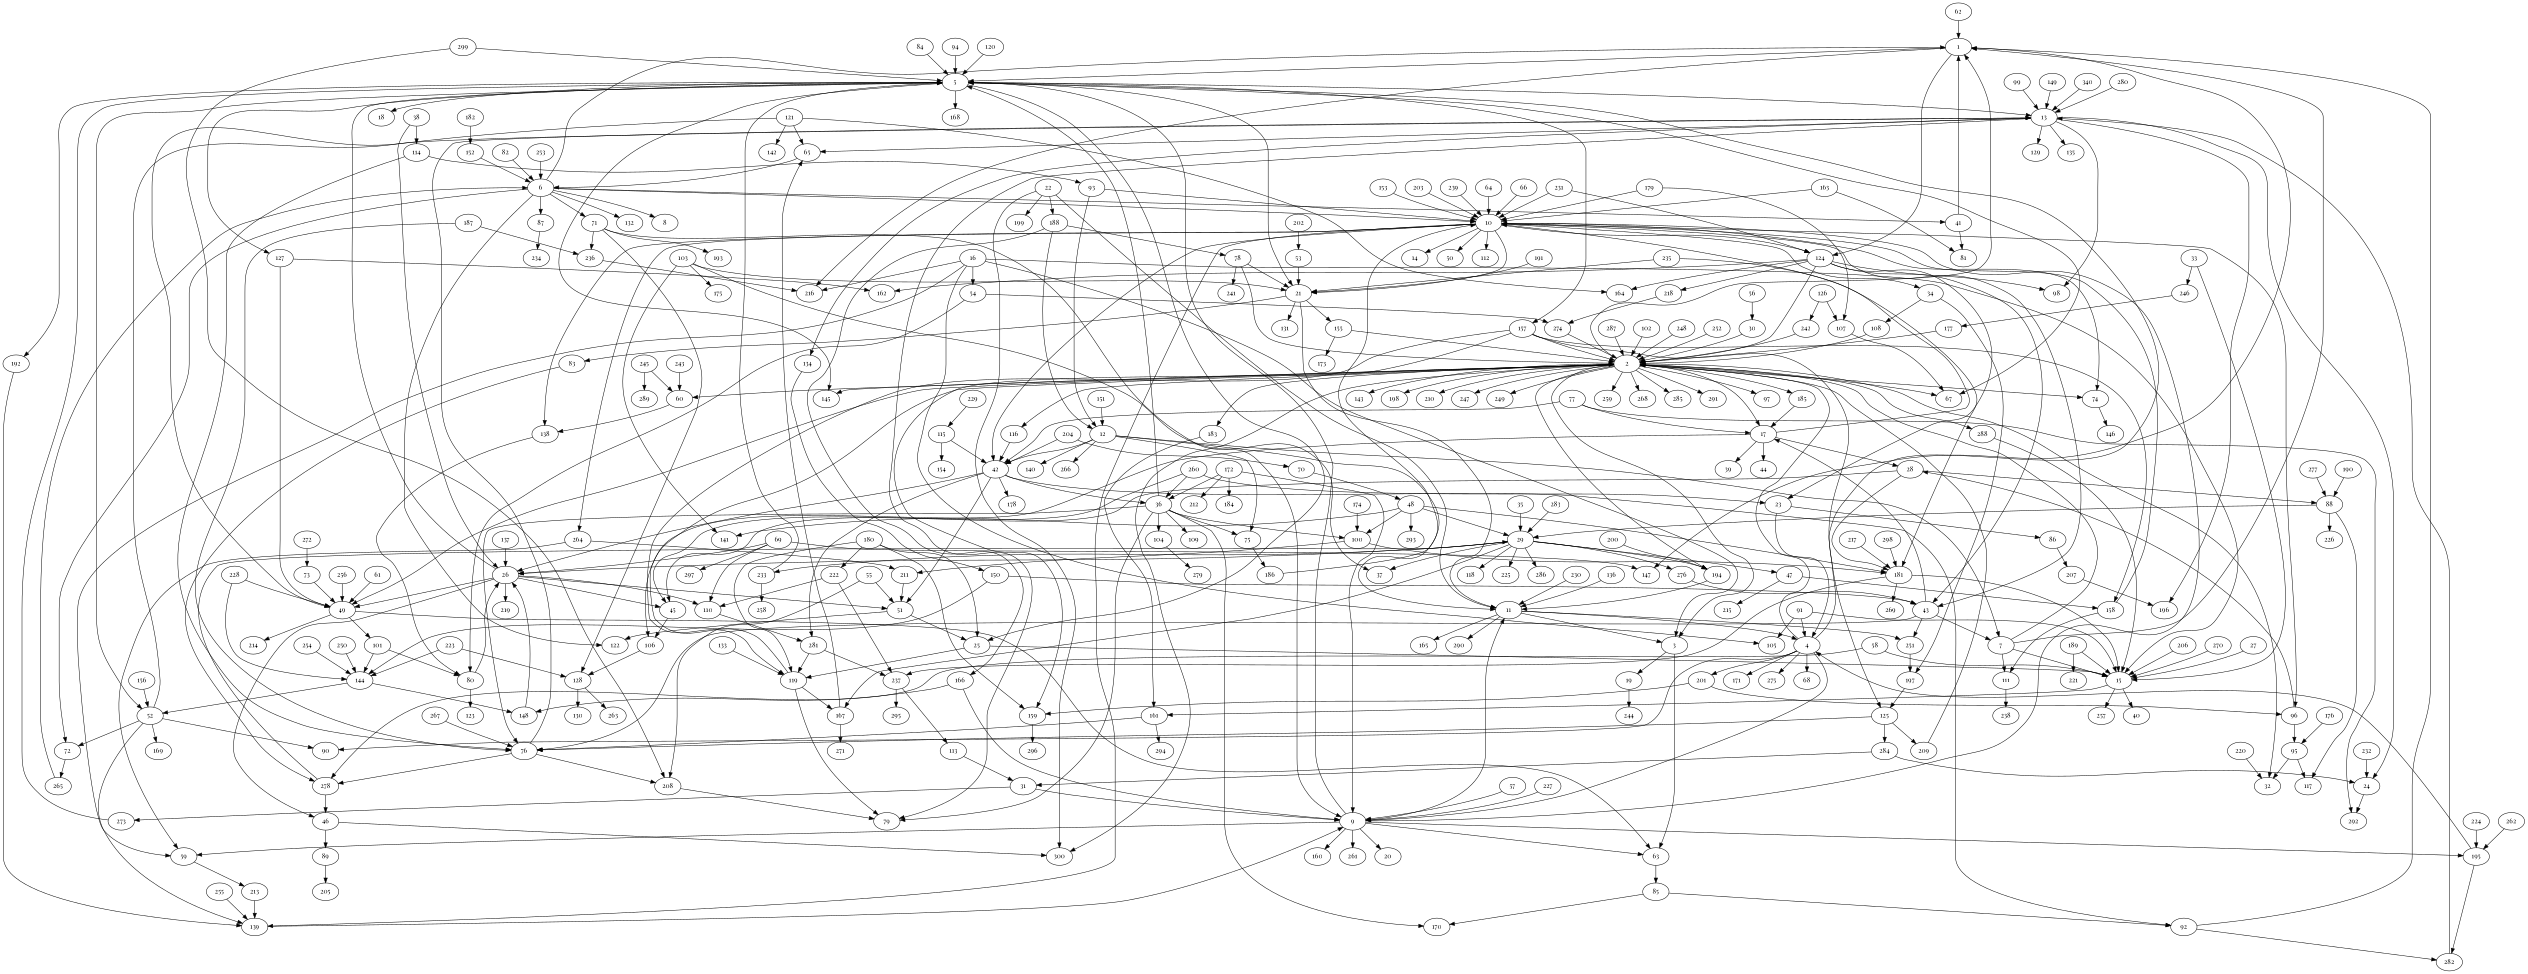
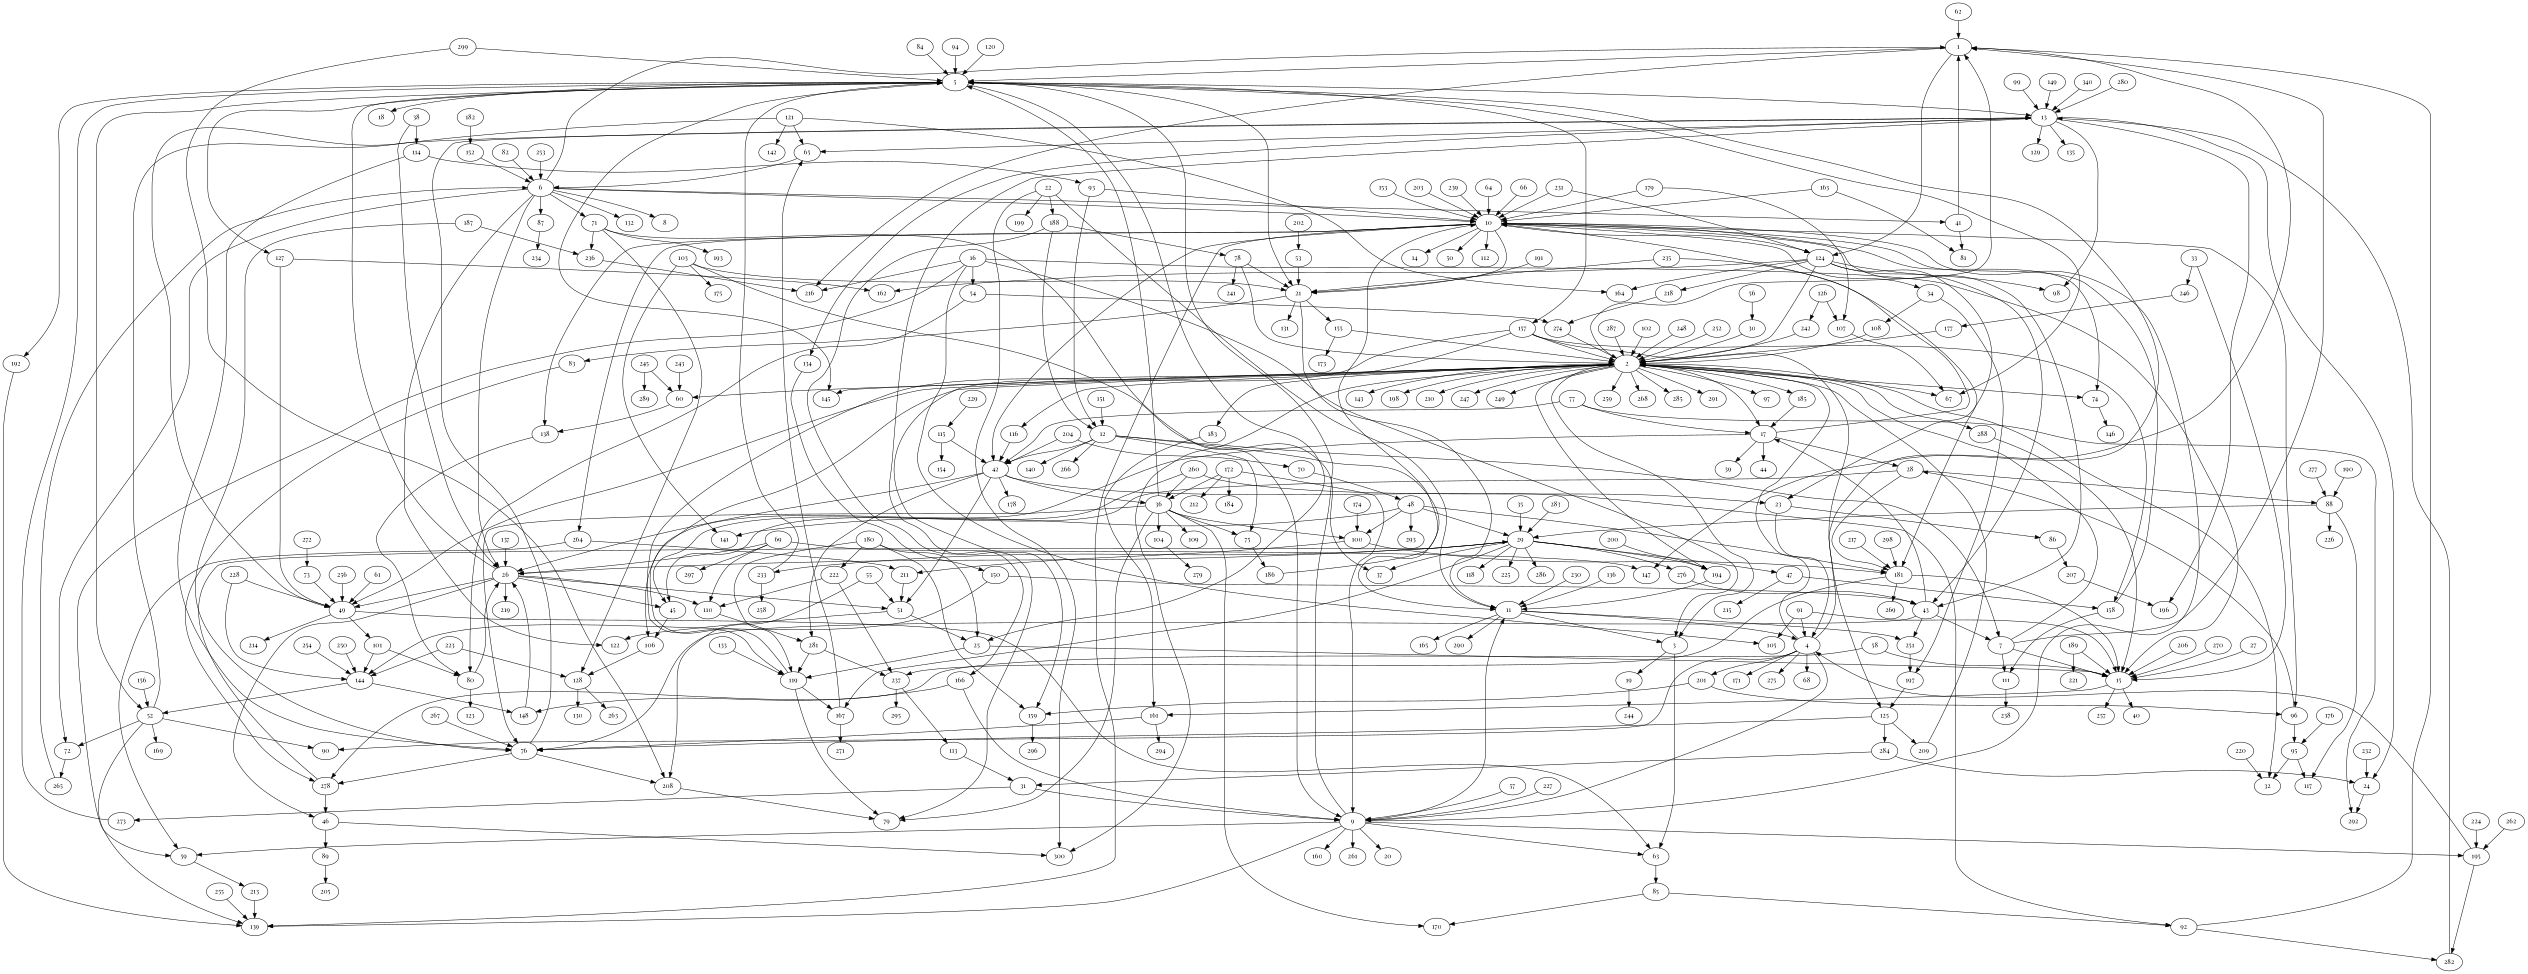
(955, 117) -> none
none -> (480, 376)
(809, 916) -> (814, 916)
